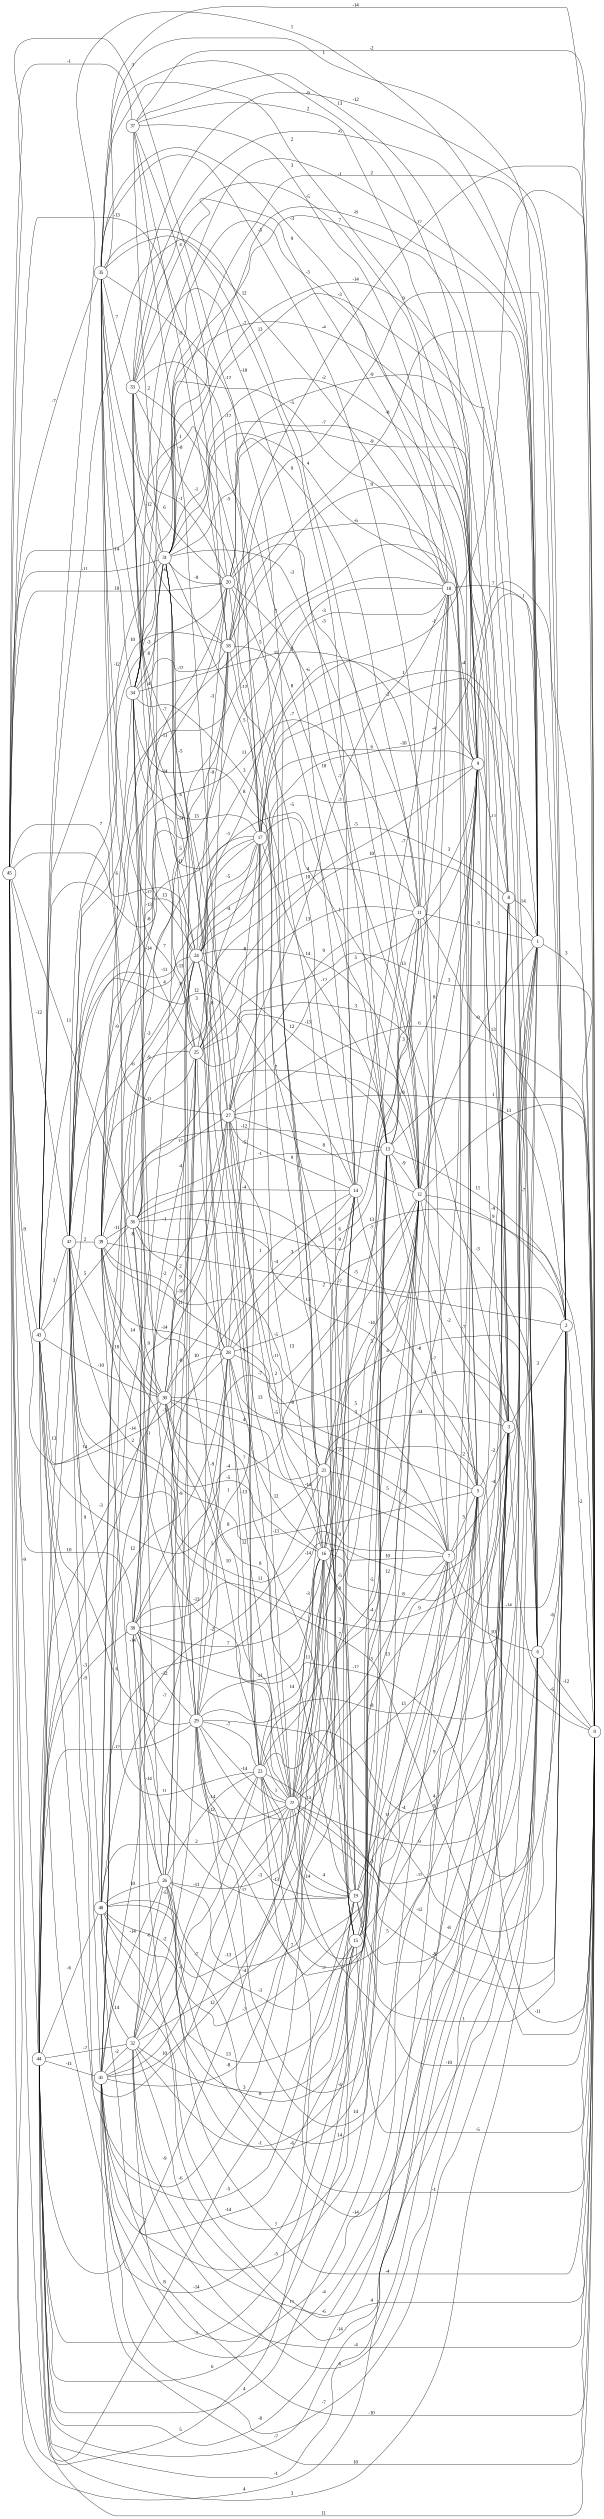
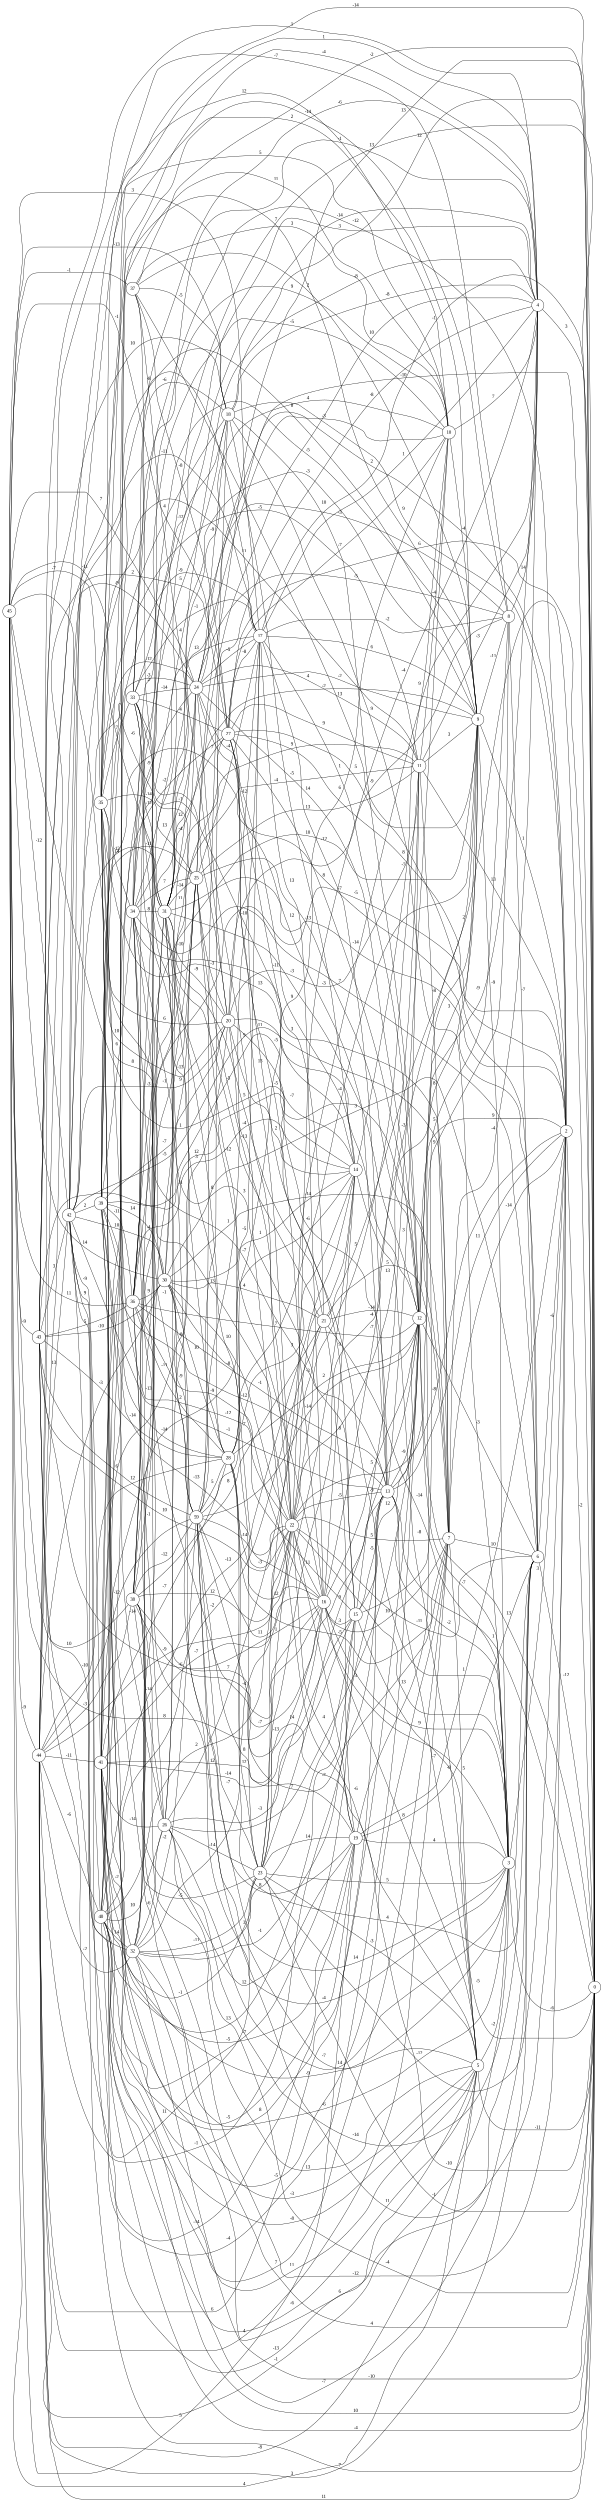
(538, 942) -> (538, 305)
none -> (176, 1243)
none -> (70, 1652)
(196, 1721) -> (196, 1517)
